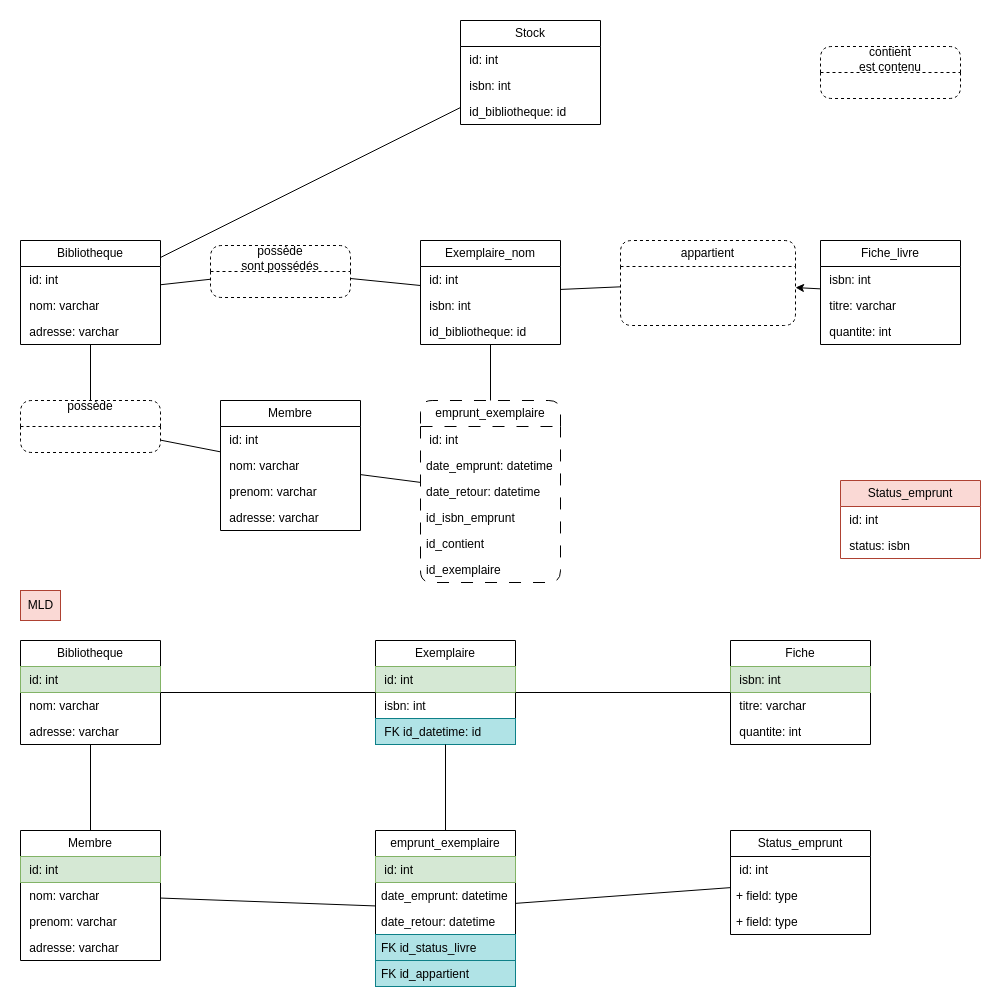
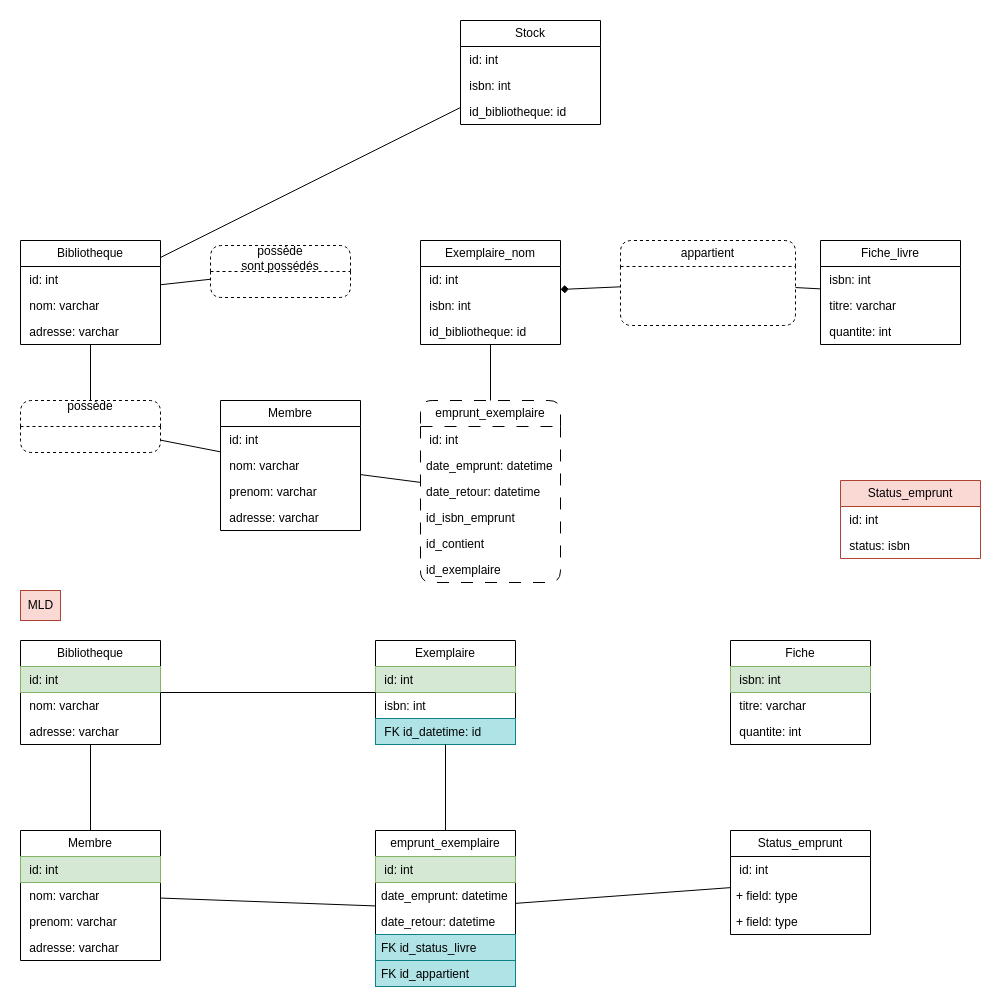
(891, 73) -> none
(386, 282) -> none
(804, 288) -> (801, 288)
(565, 289) -> (569, 289)
(624, 693) -> none
